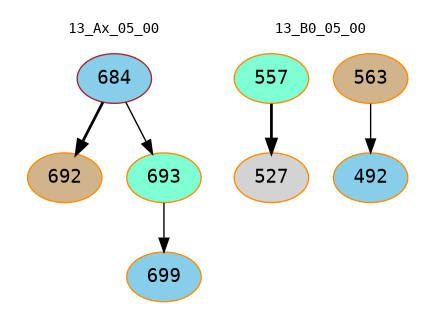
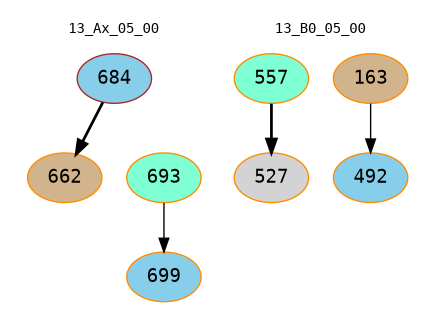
(371, 79) -> (371, 79)
(136, 122) -> none
(65, 178) -> (65, 178)
